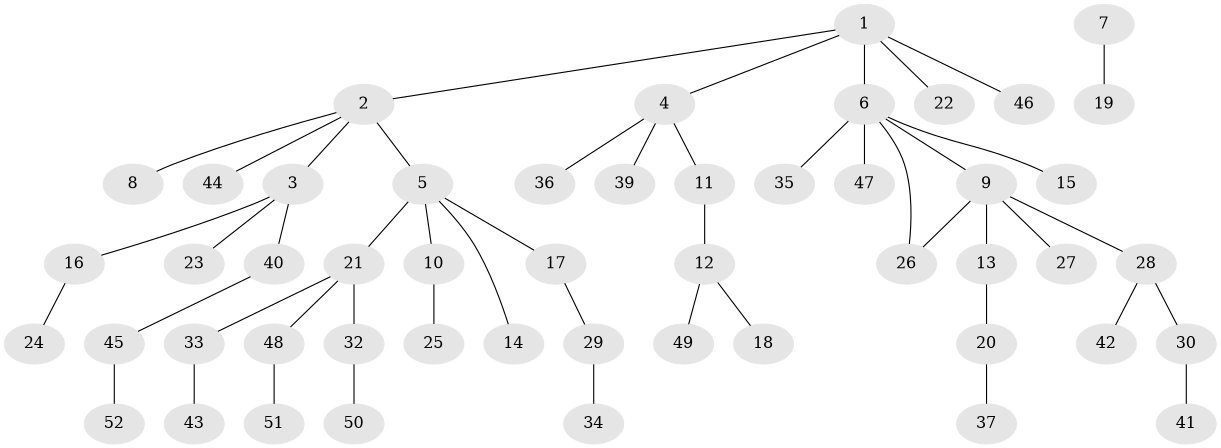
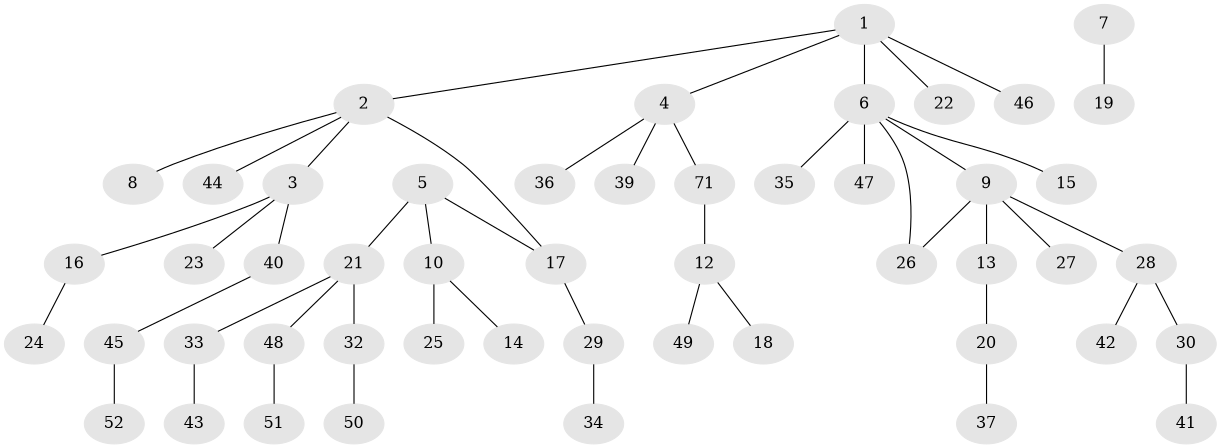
(393, 144) -> (472, 172)
(705, 184) -> (705, 184)
(482, 258) -> (474, 304)
